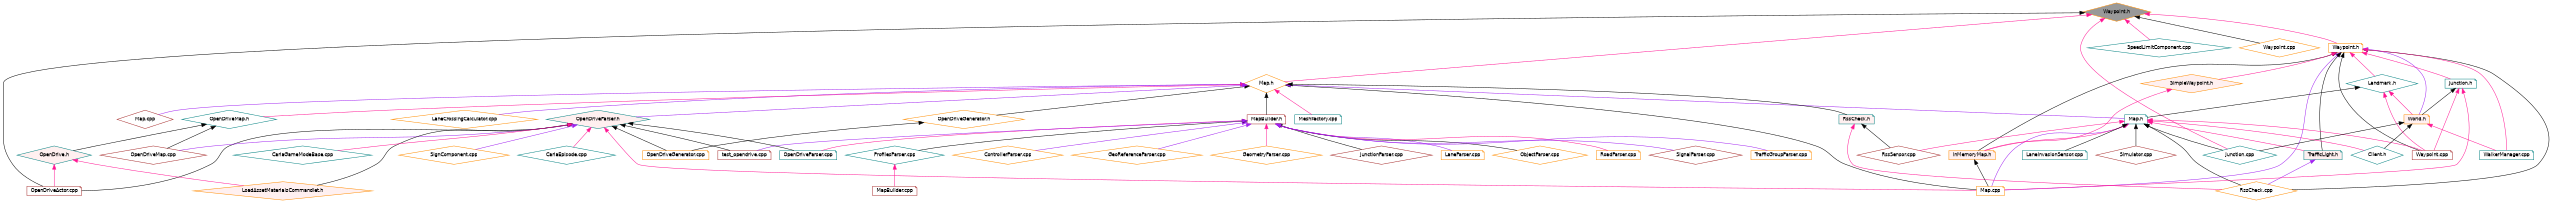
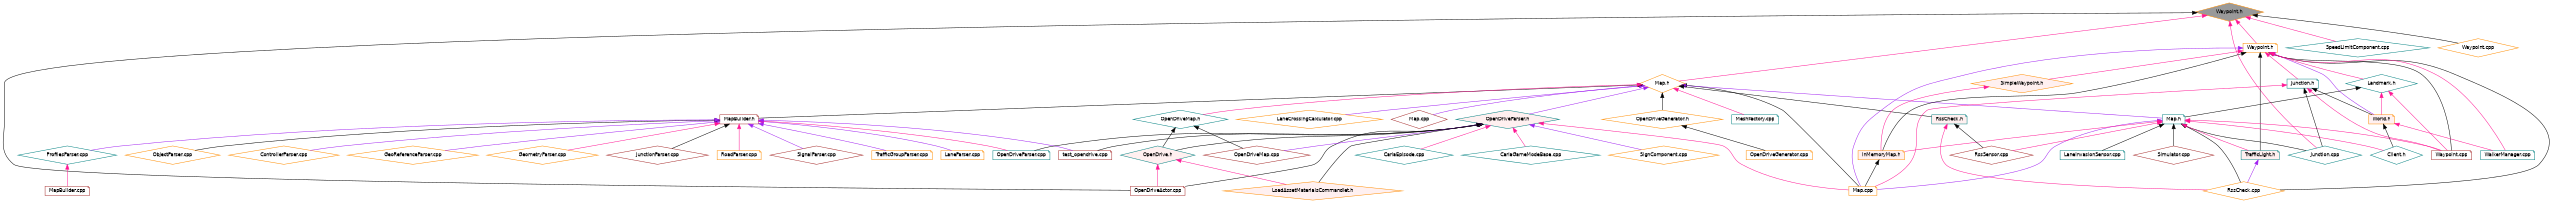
(1080, 133) -> (402, 127)
(2329, 137) -> (2314, 120)
(642, 139) -> (1289, 138)
